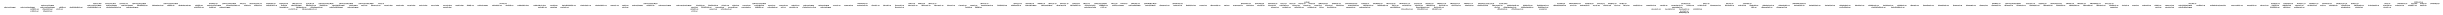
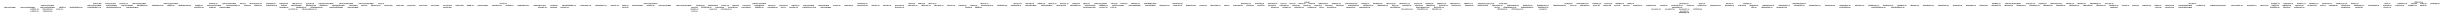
none -> (1103, 7)
